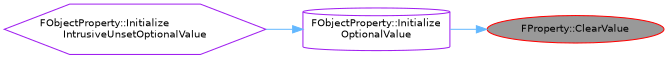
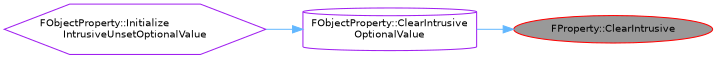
(376, 29) -> (390, 29)
(576, 29) -> (613, 29)
